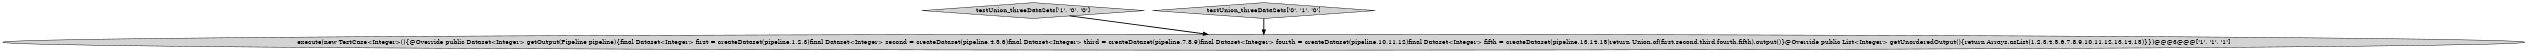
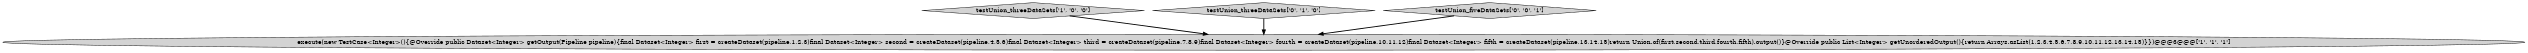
none -> (1490, 11)
